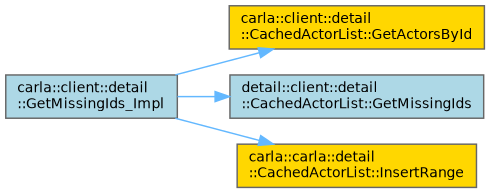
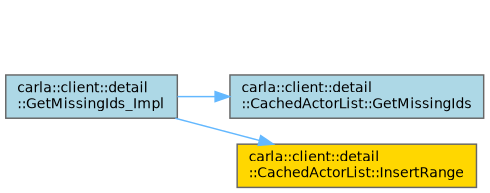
(357, 27) -> none
(357, 97) -> (357, 97)
(357, 166) -> (357, 166)
